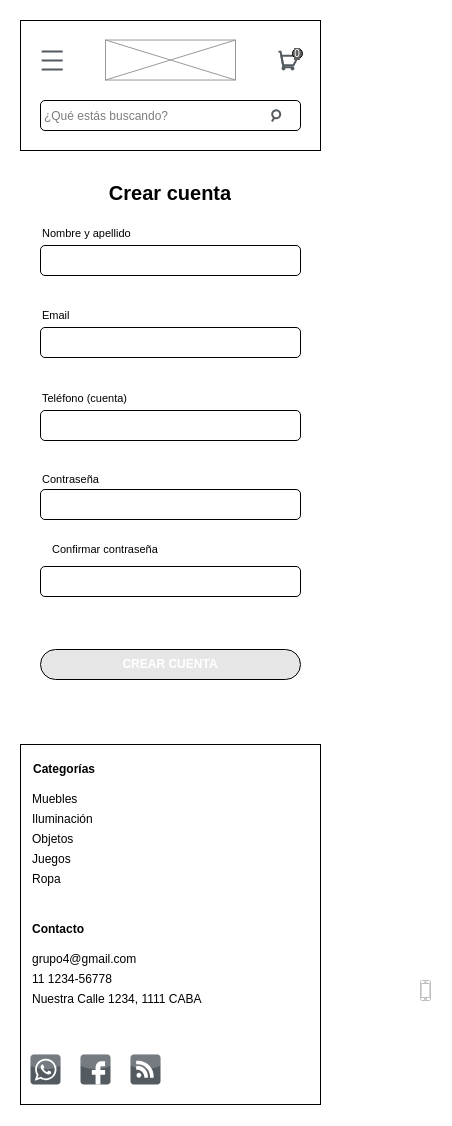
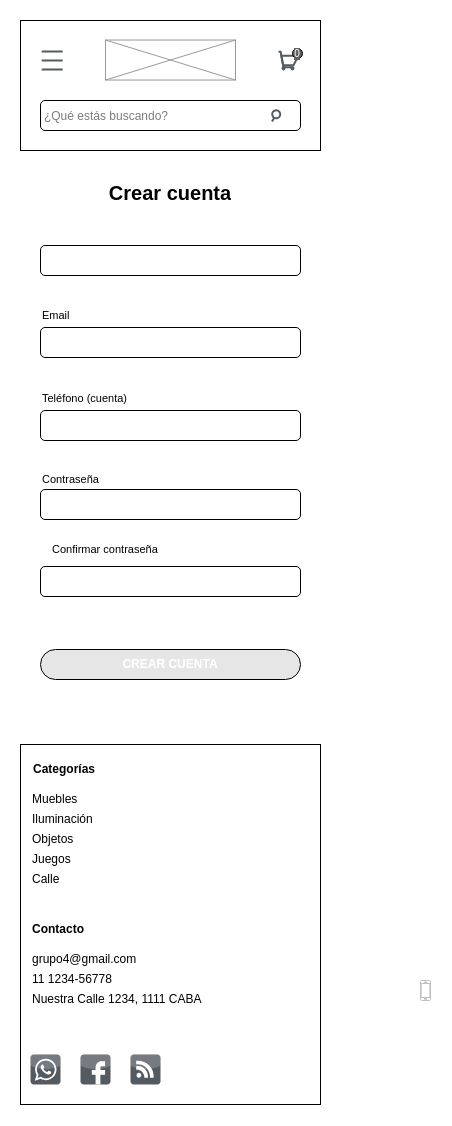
(96, 230) -> none
(46, 880) -> (46, 880)
